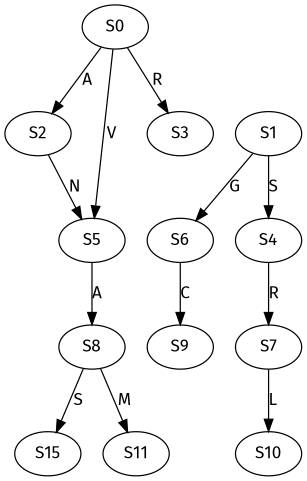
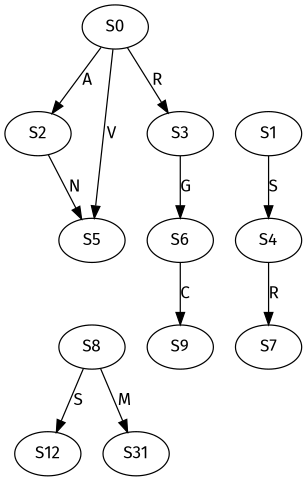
(228, 182) -> (180, 181)
(92, 288) -> none
(48, 454) -> (48, 454)
(136, 454) -> (136, 454)
(269, 454) -> none
